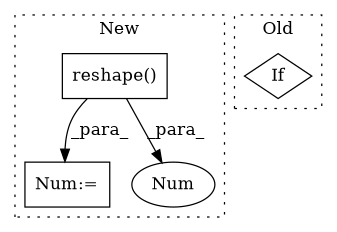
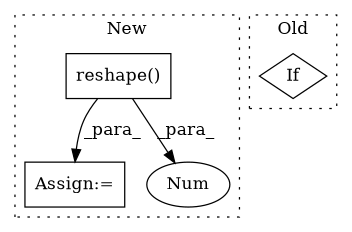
(67, 185) -> (75, 185)
